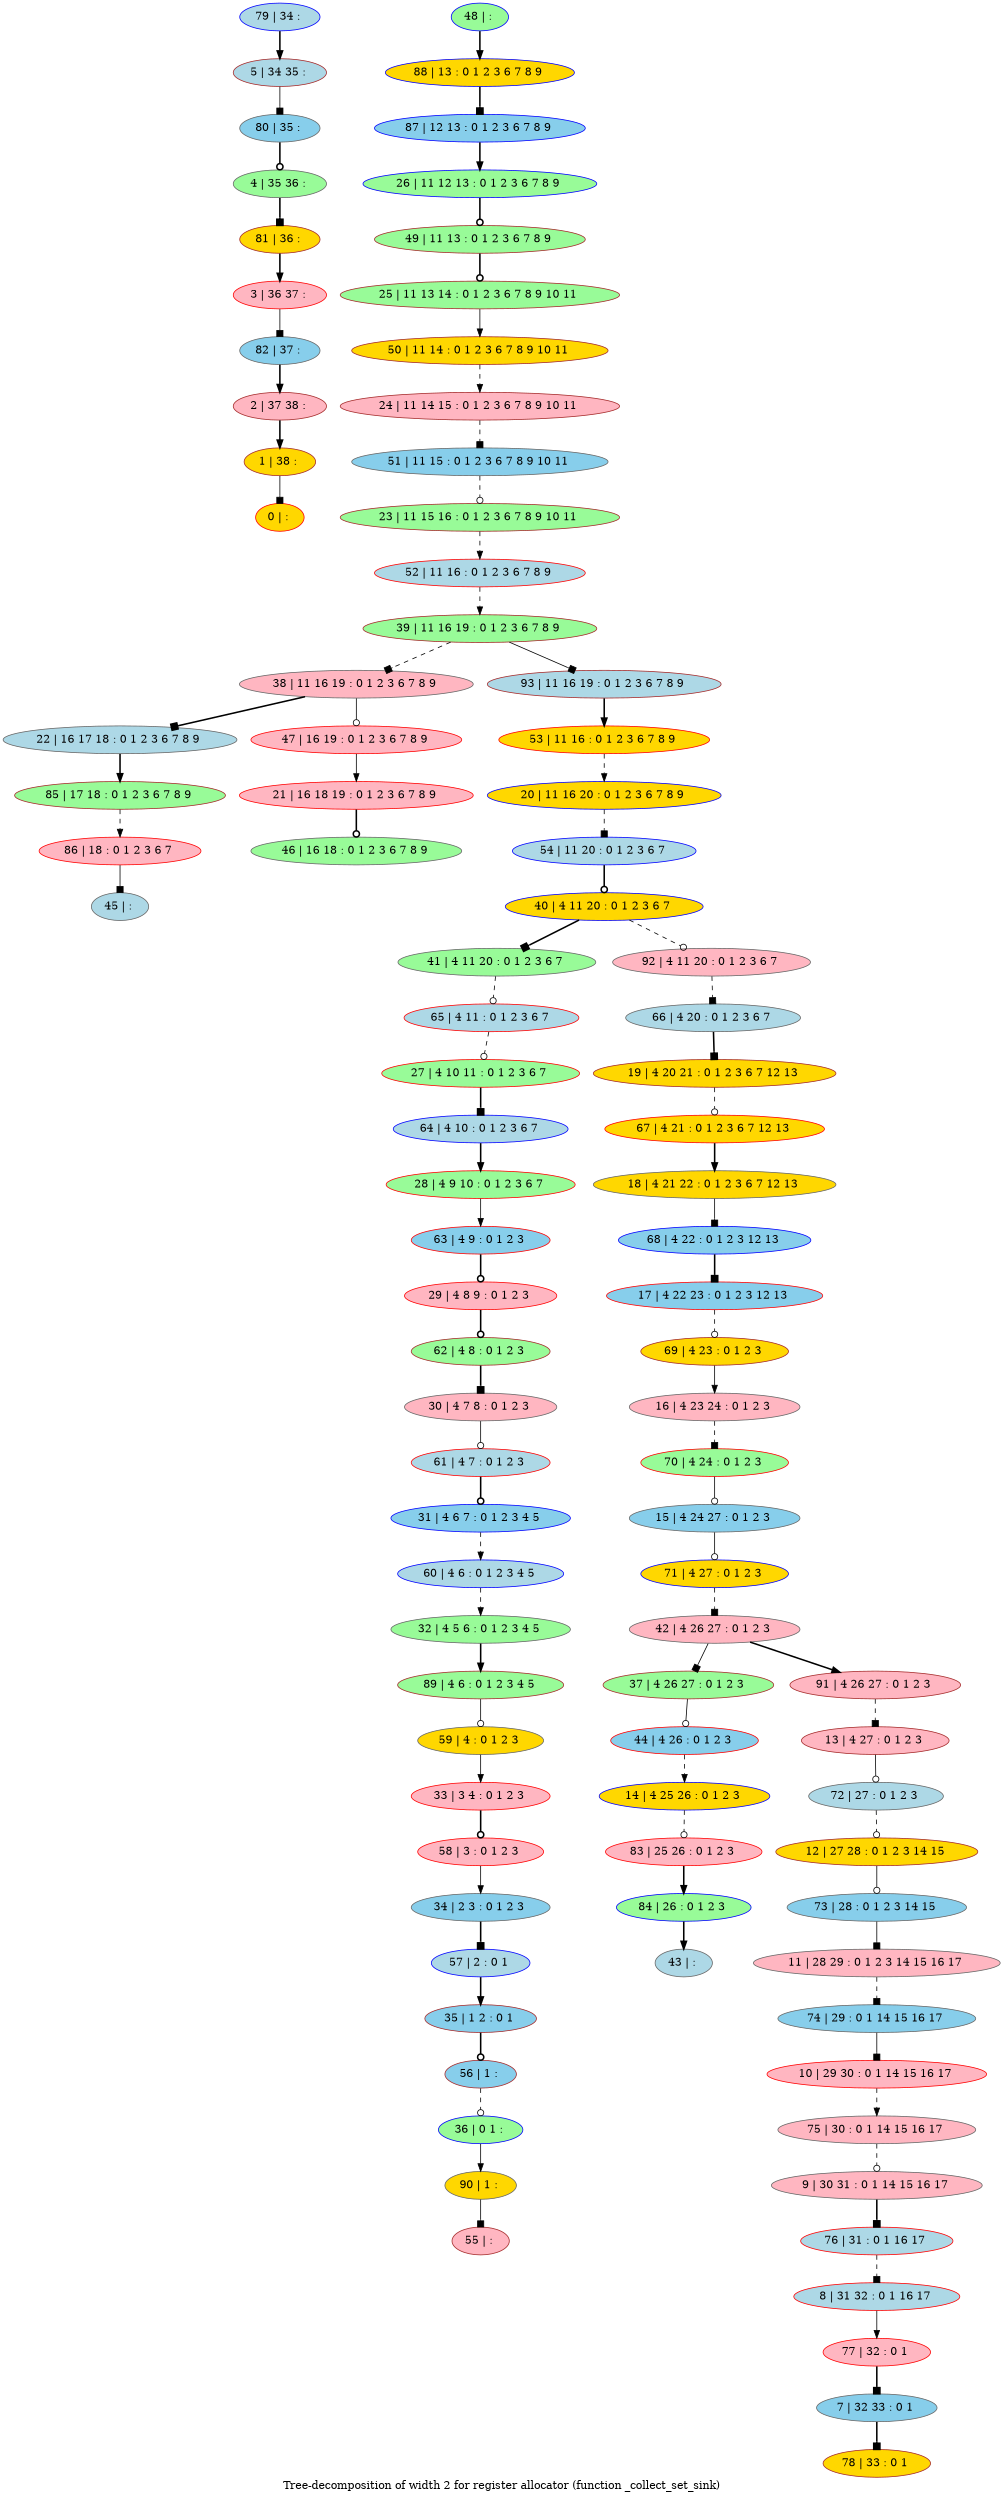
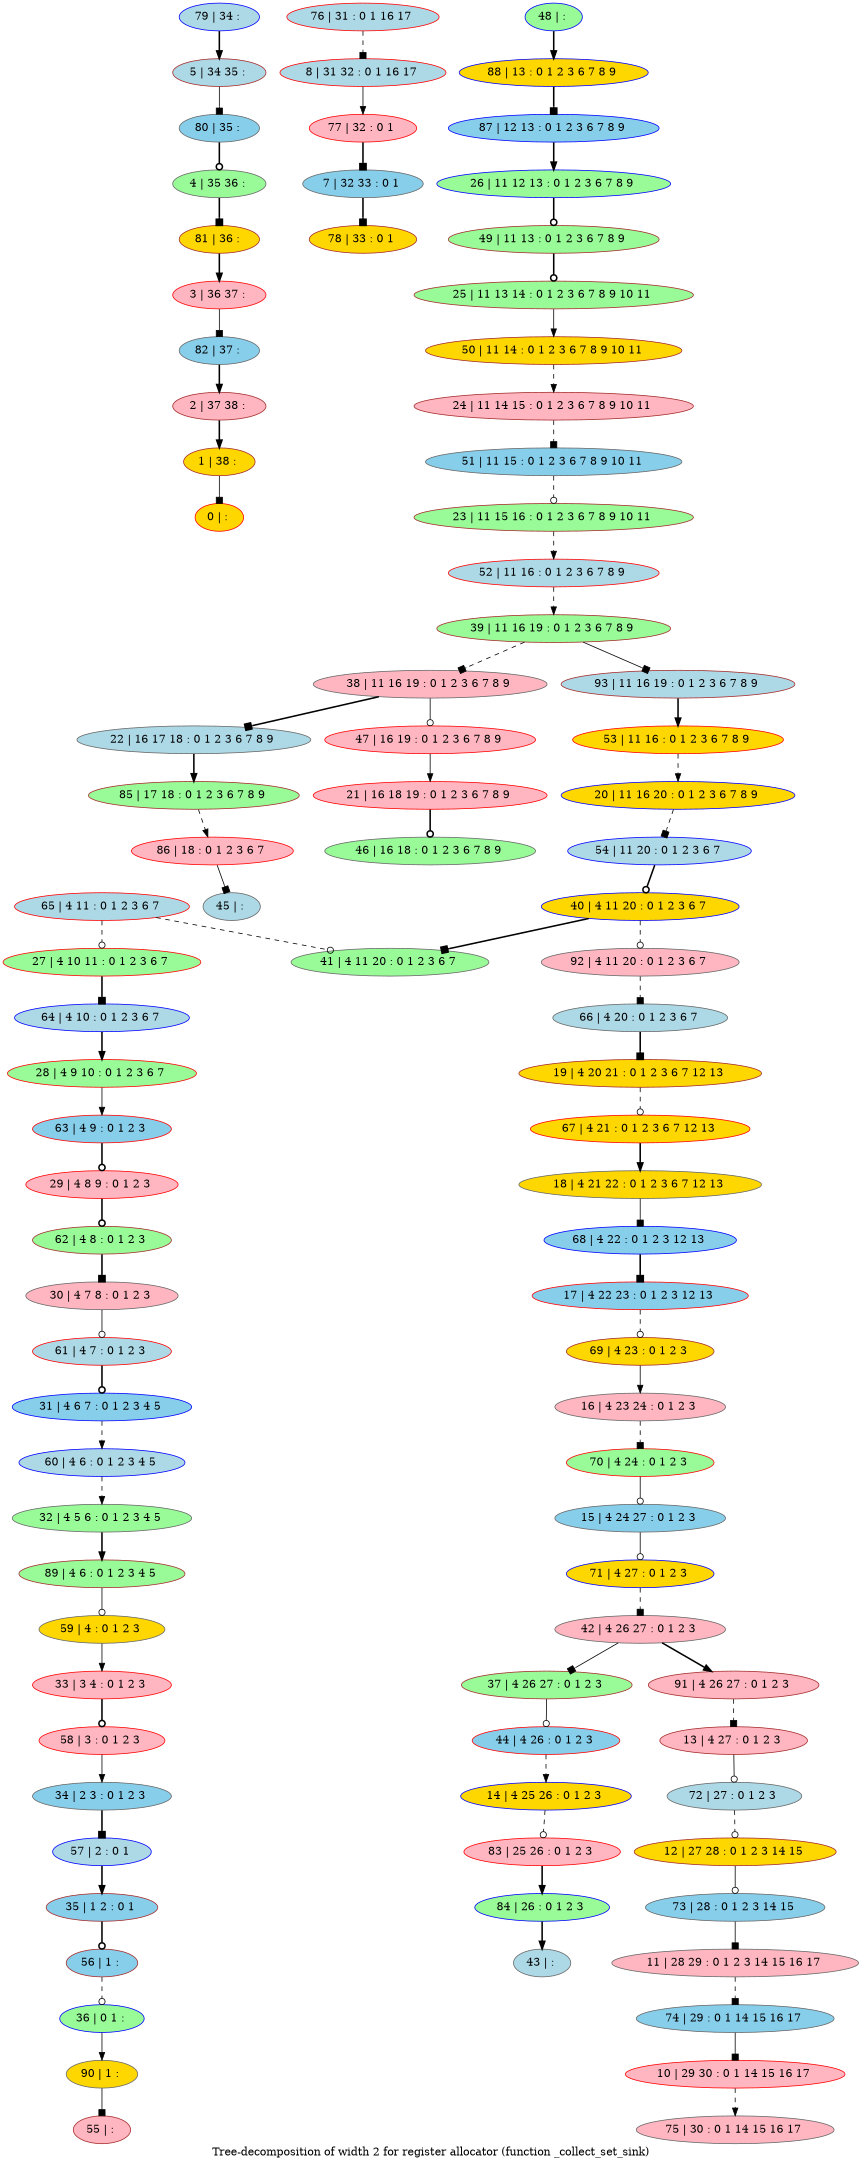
(494, 987) -> (242, 934)
(877, 2185) -> none
